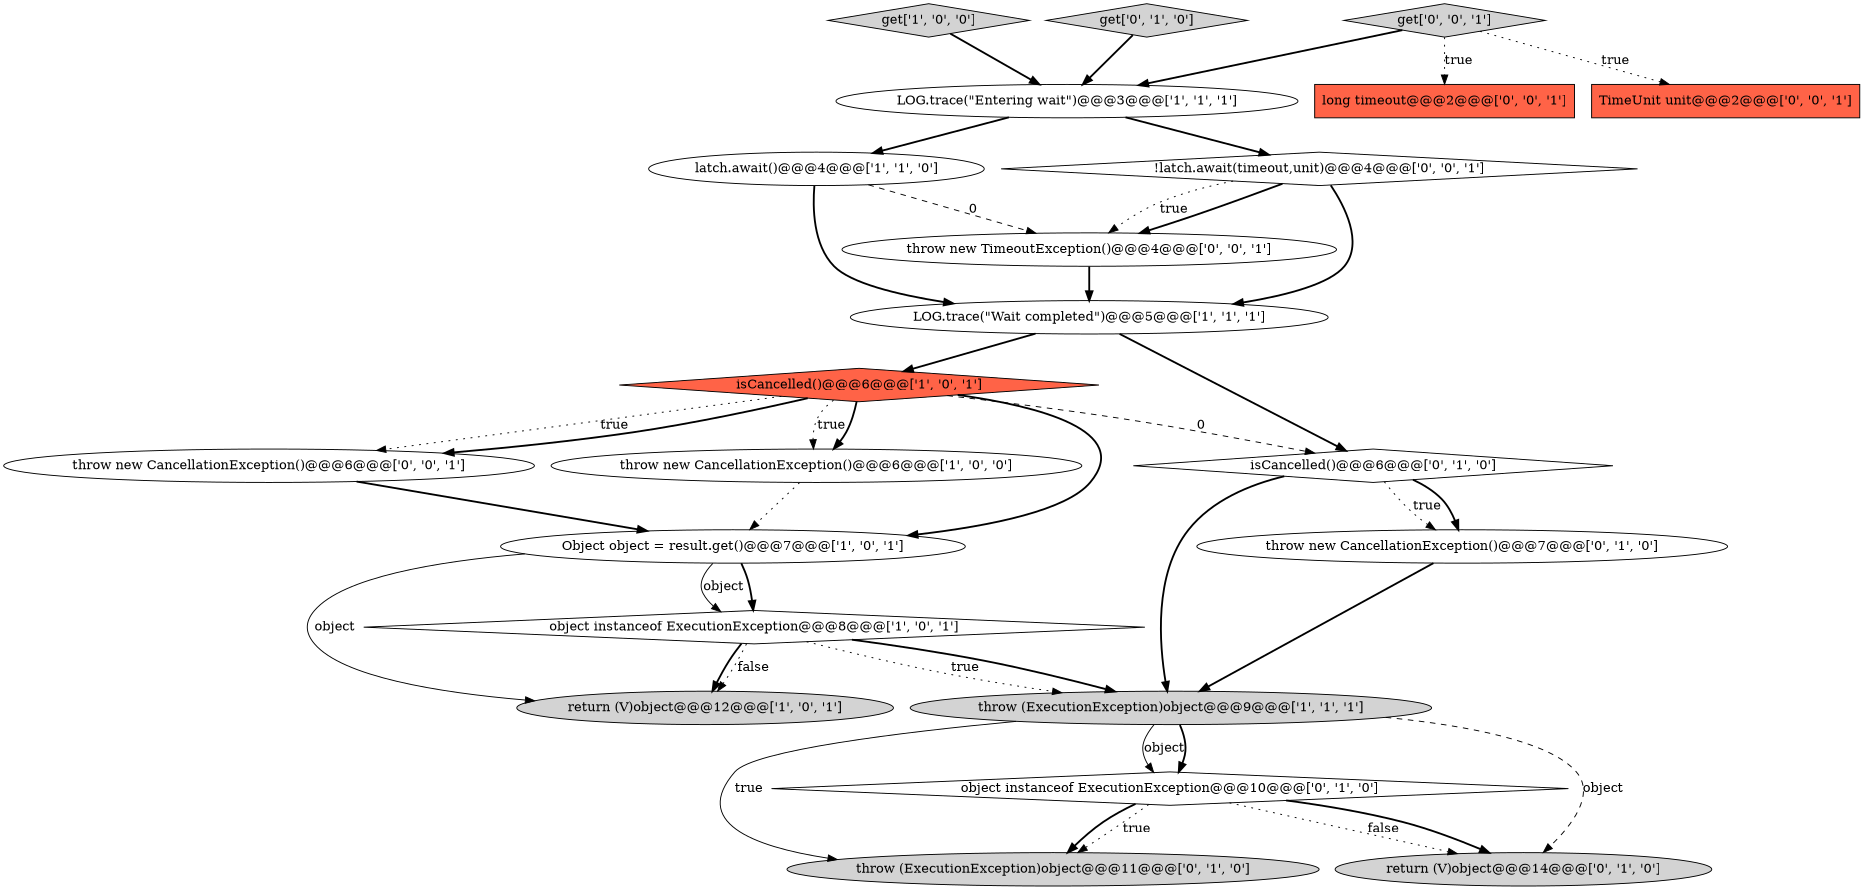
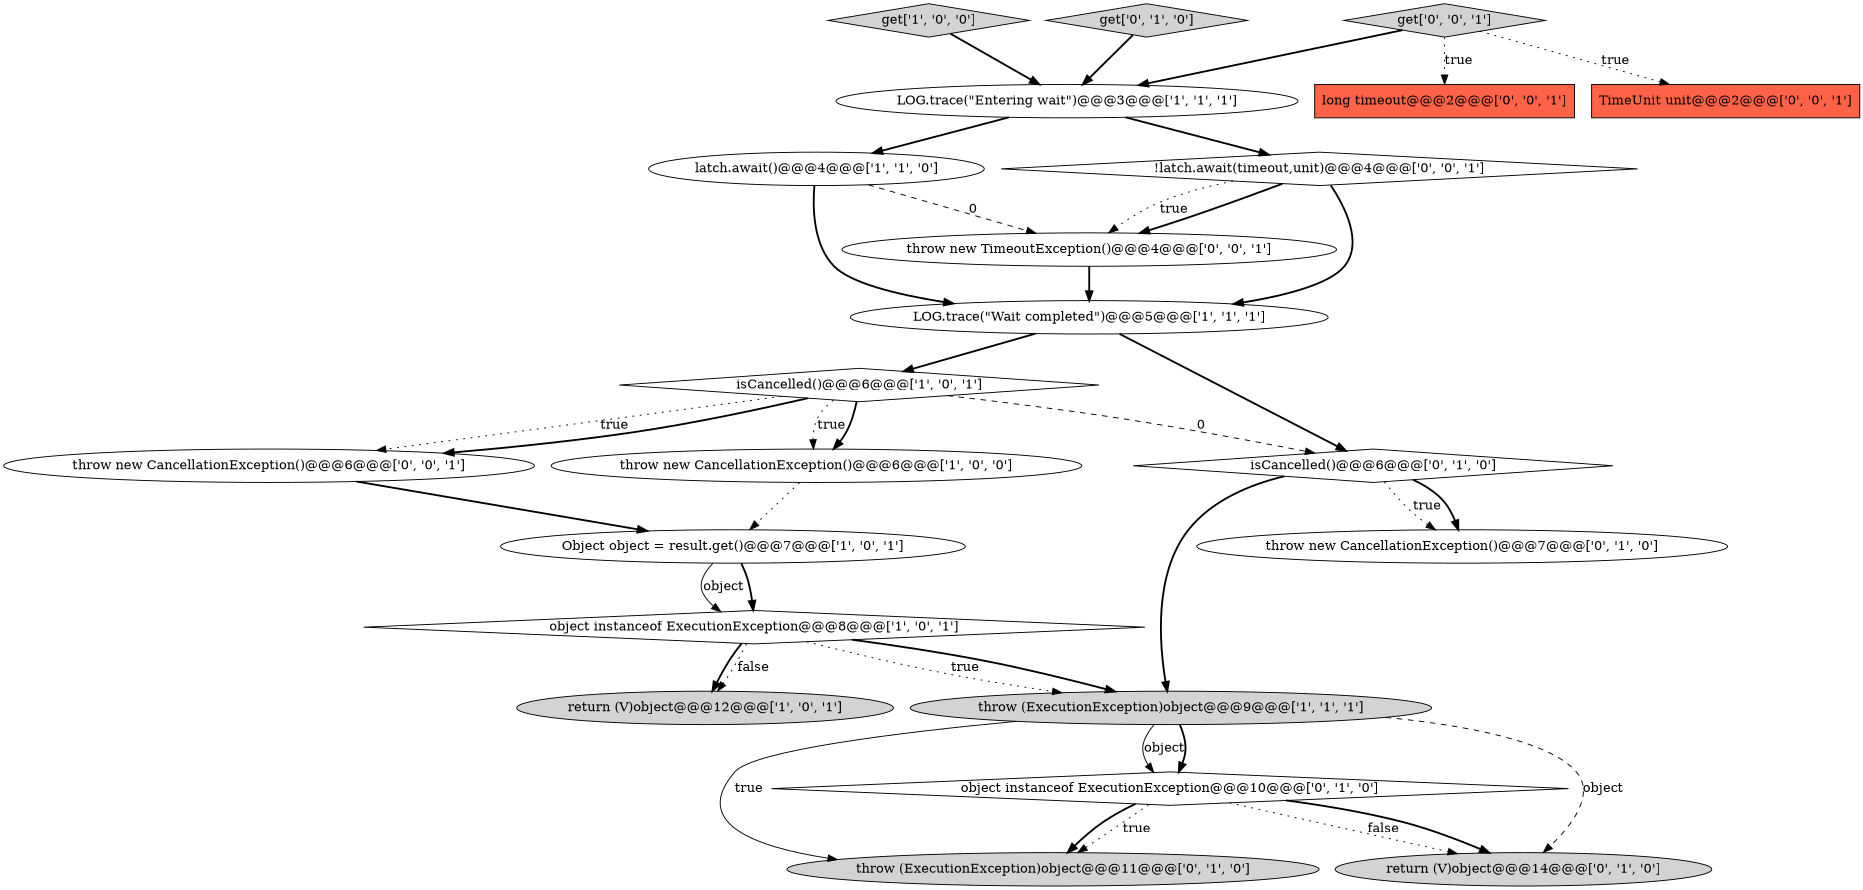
(859, 385) -> (859, 385)
(1092, 478) -> none
(1321, 625) -> none
(307, 627) -> none
